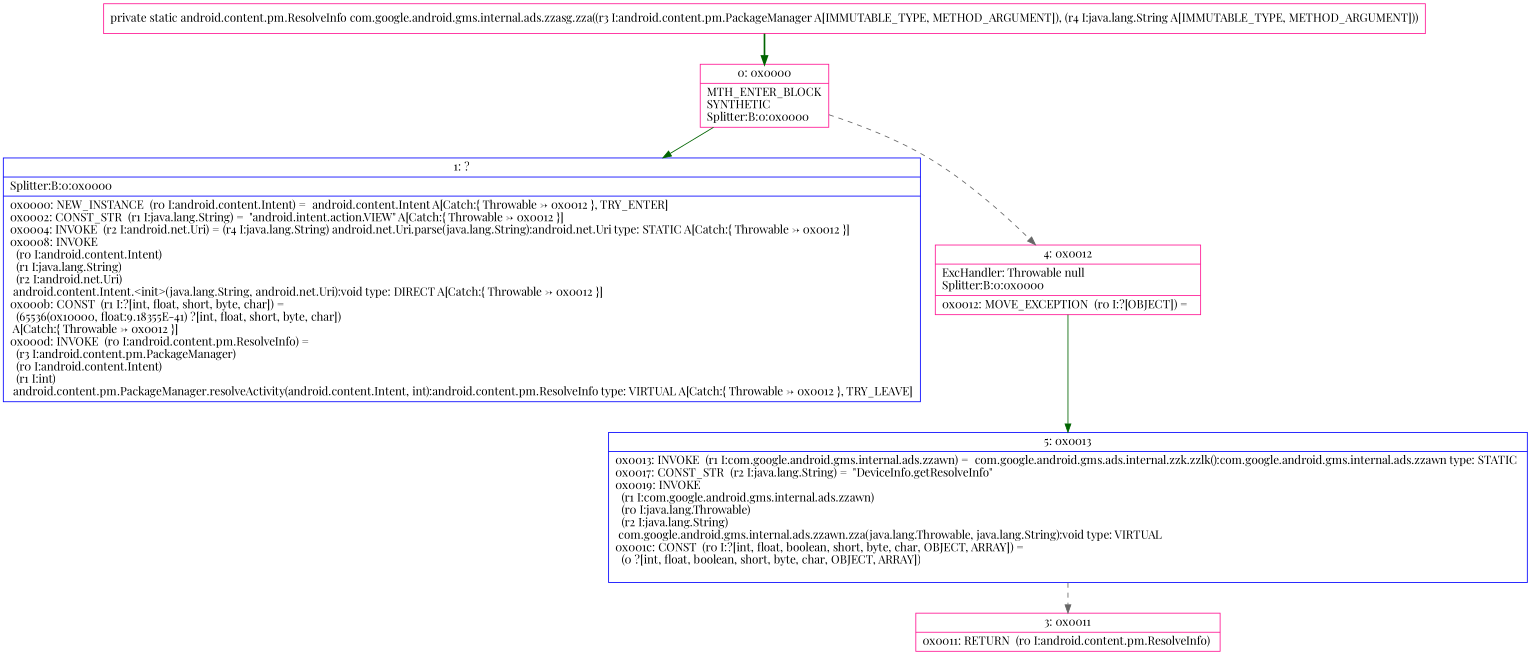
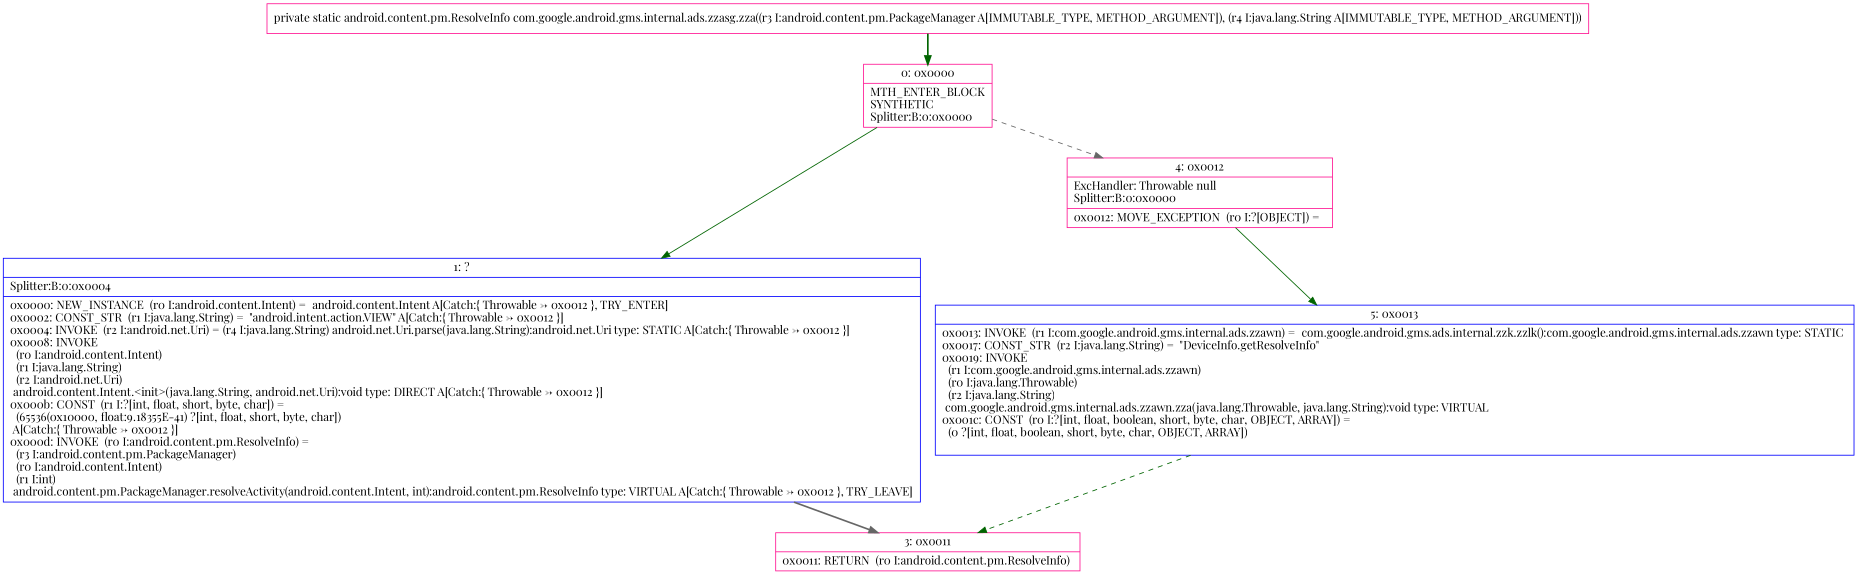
(61, 186) -> (61, 286)
none -> (832, 516)
(1068, 594) -> (1088, 493)
